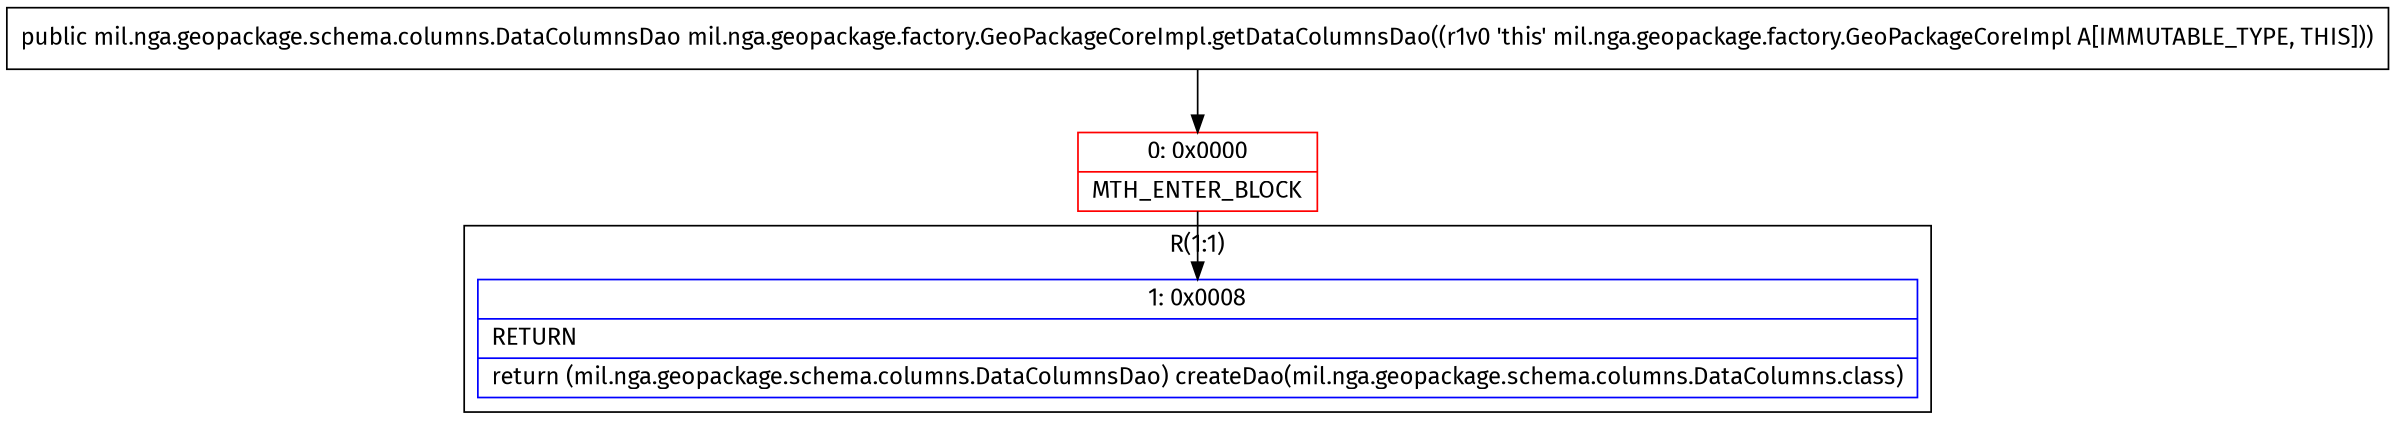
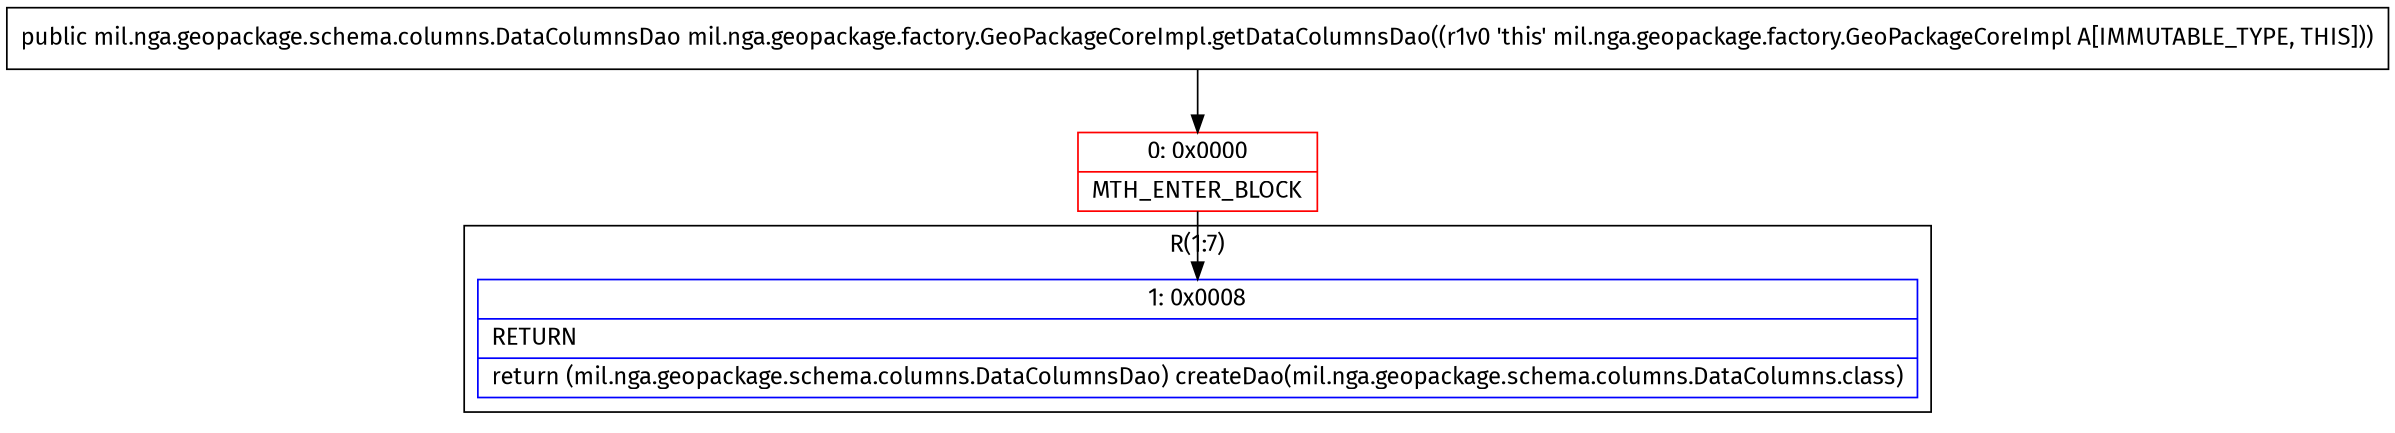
(1198, 245) -> (1198, 245)
